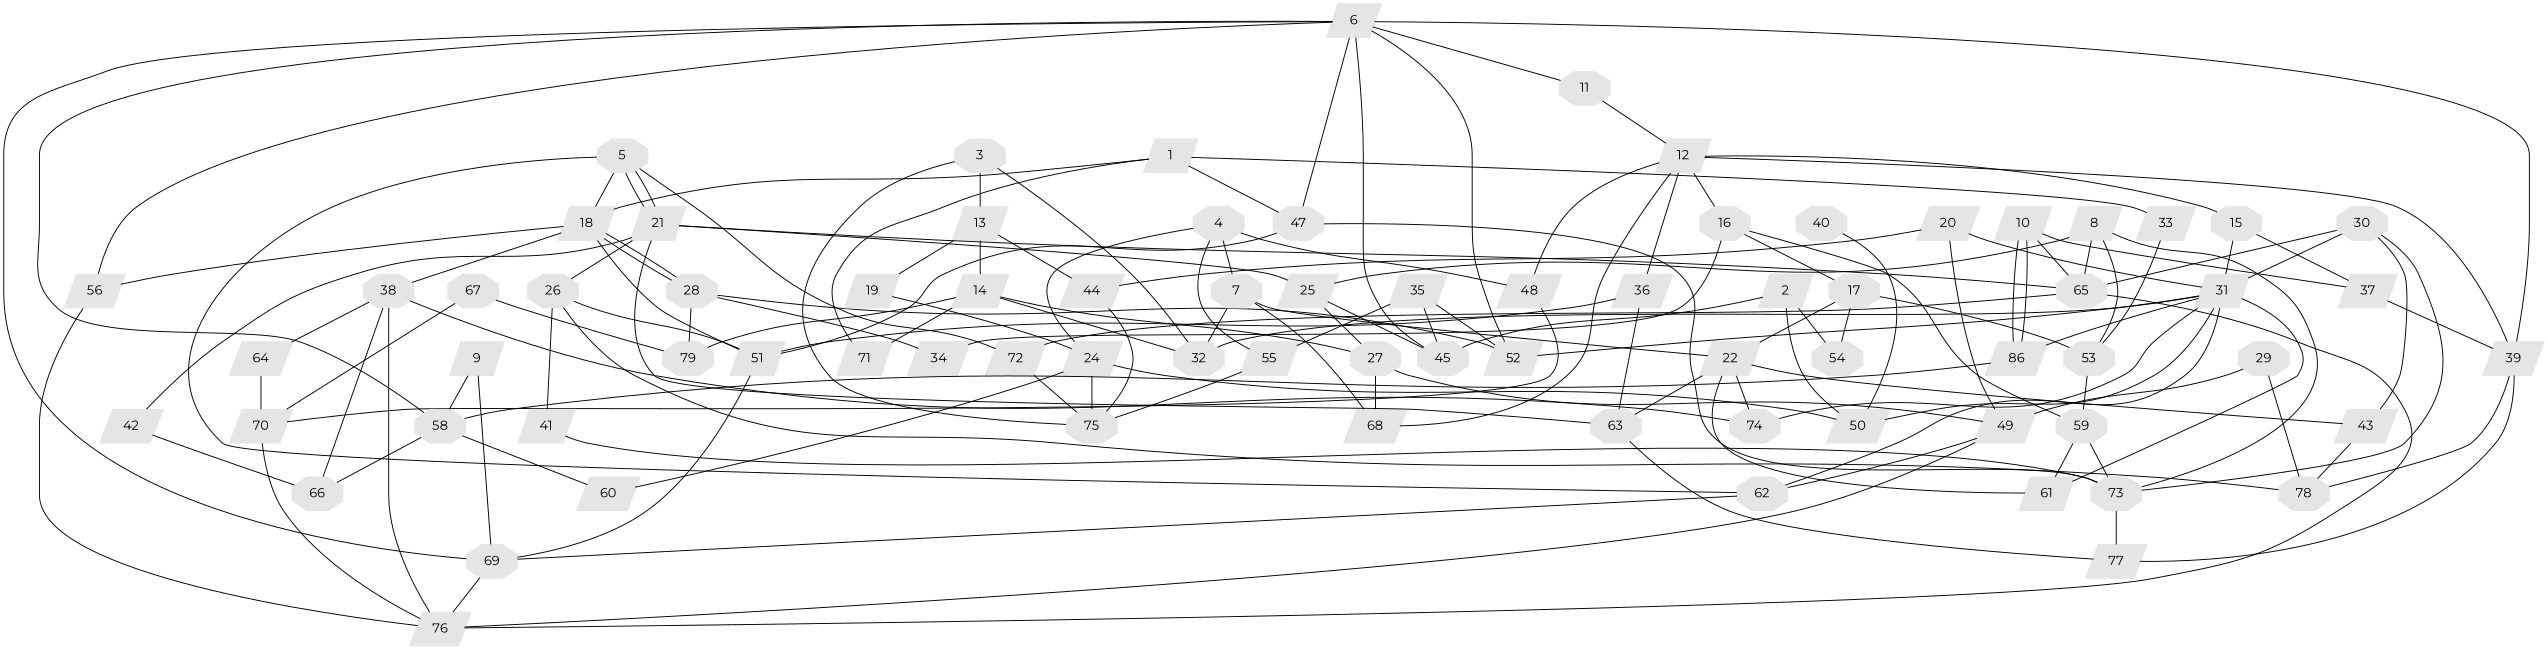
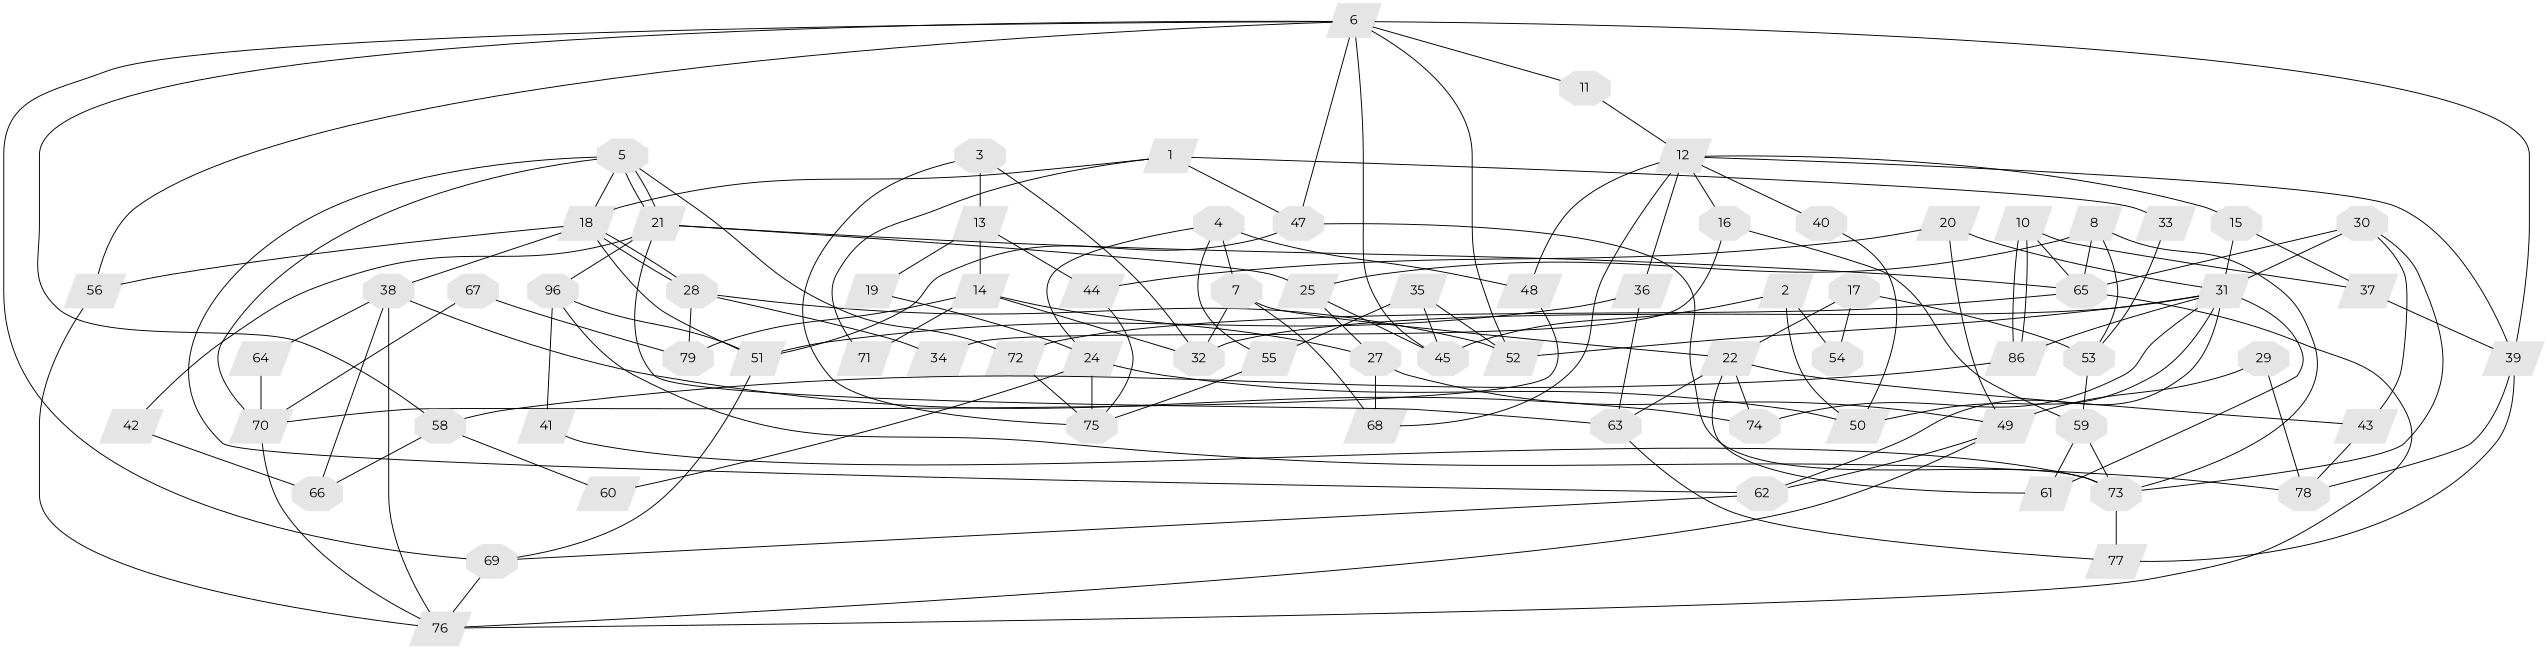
none -> (1752, 189)
none -> (355, 228)
(1789, 257) -> none
(553, 291) -> (553, 291)
(477, 359) -> none
